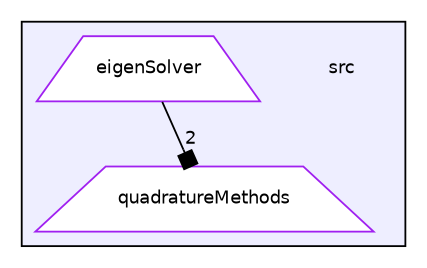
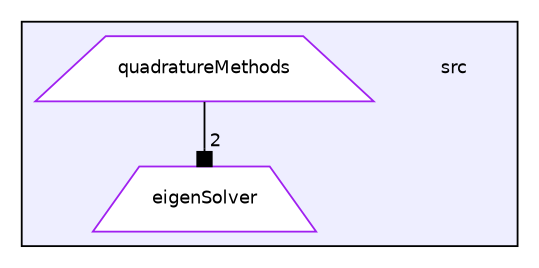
(173, 126) -> (204, 125)
